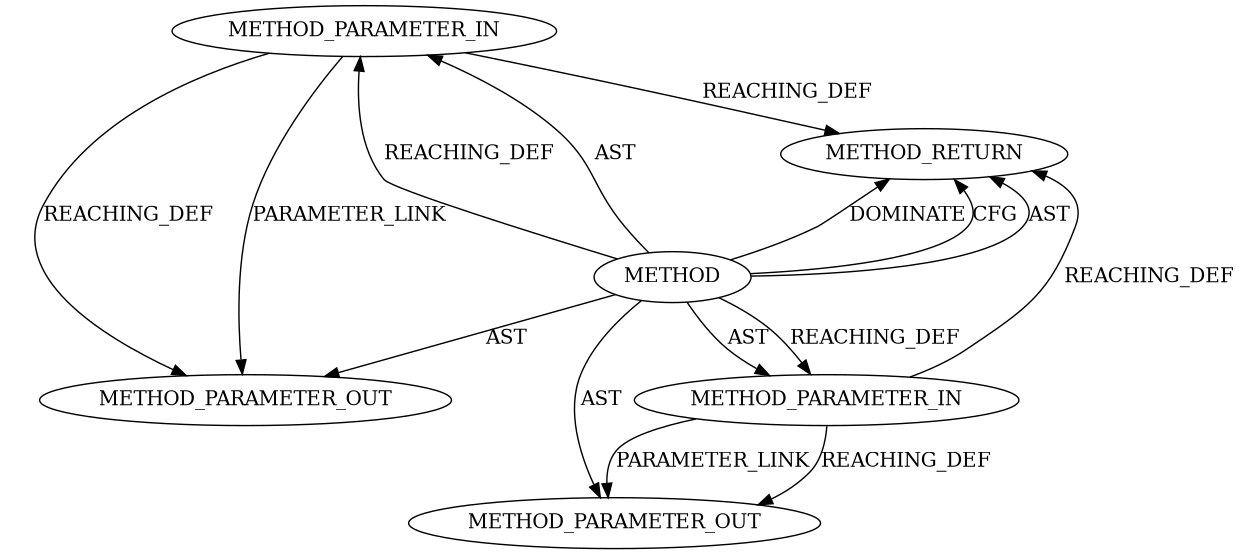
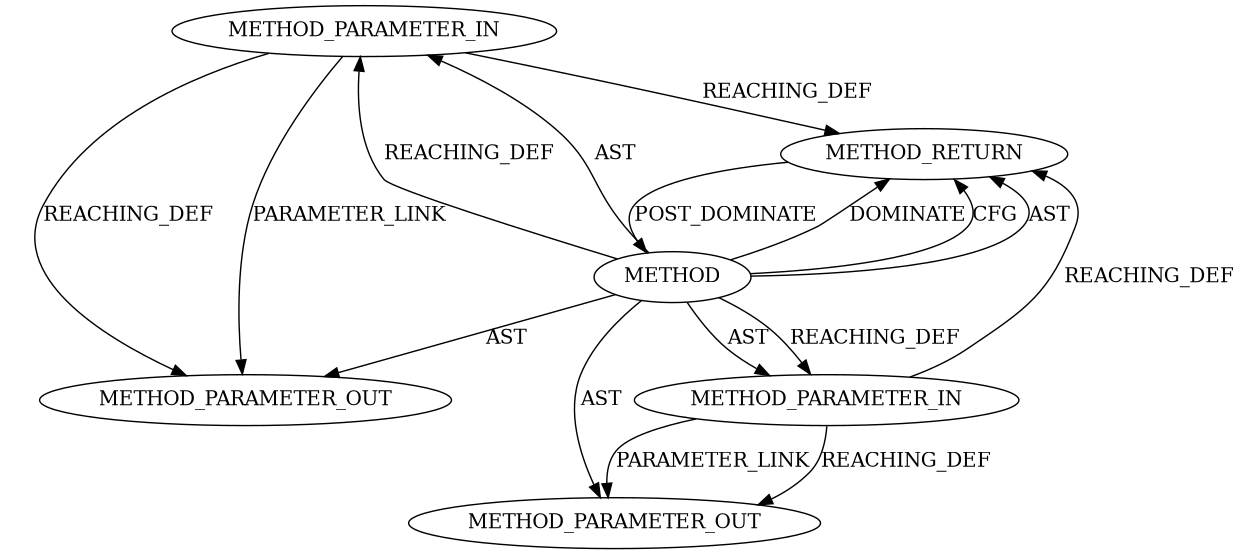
none -> (689, 179)
